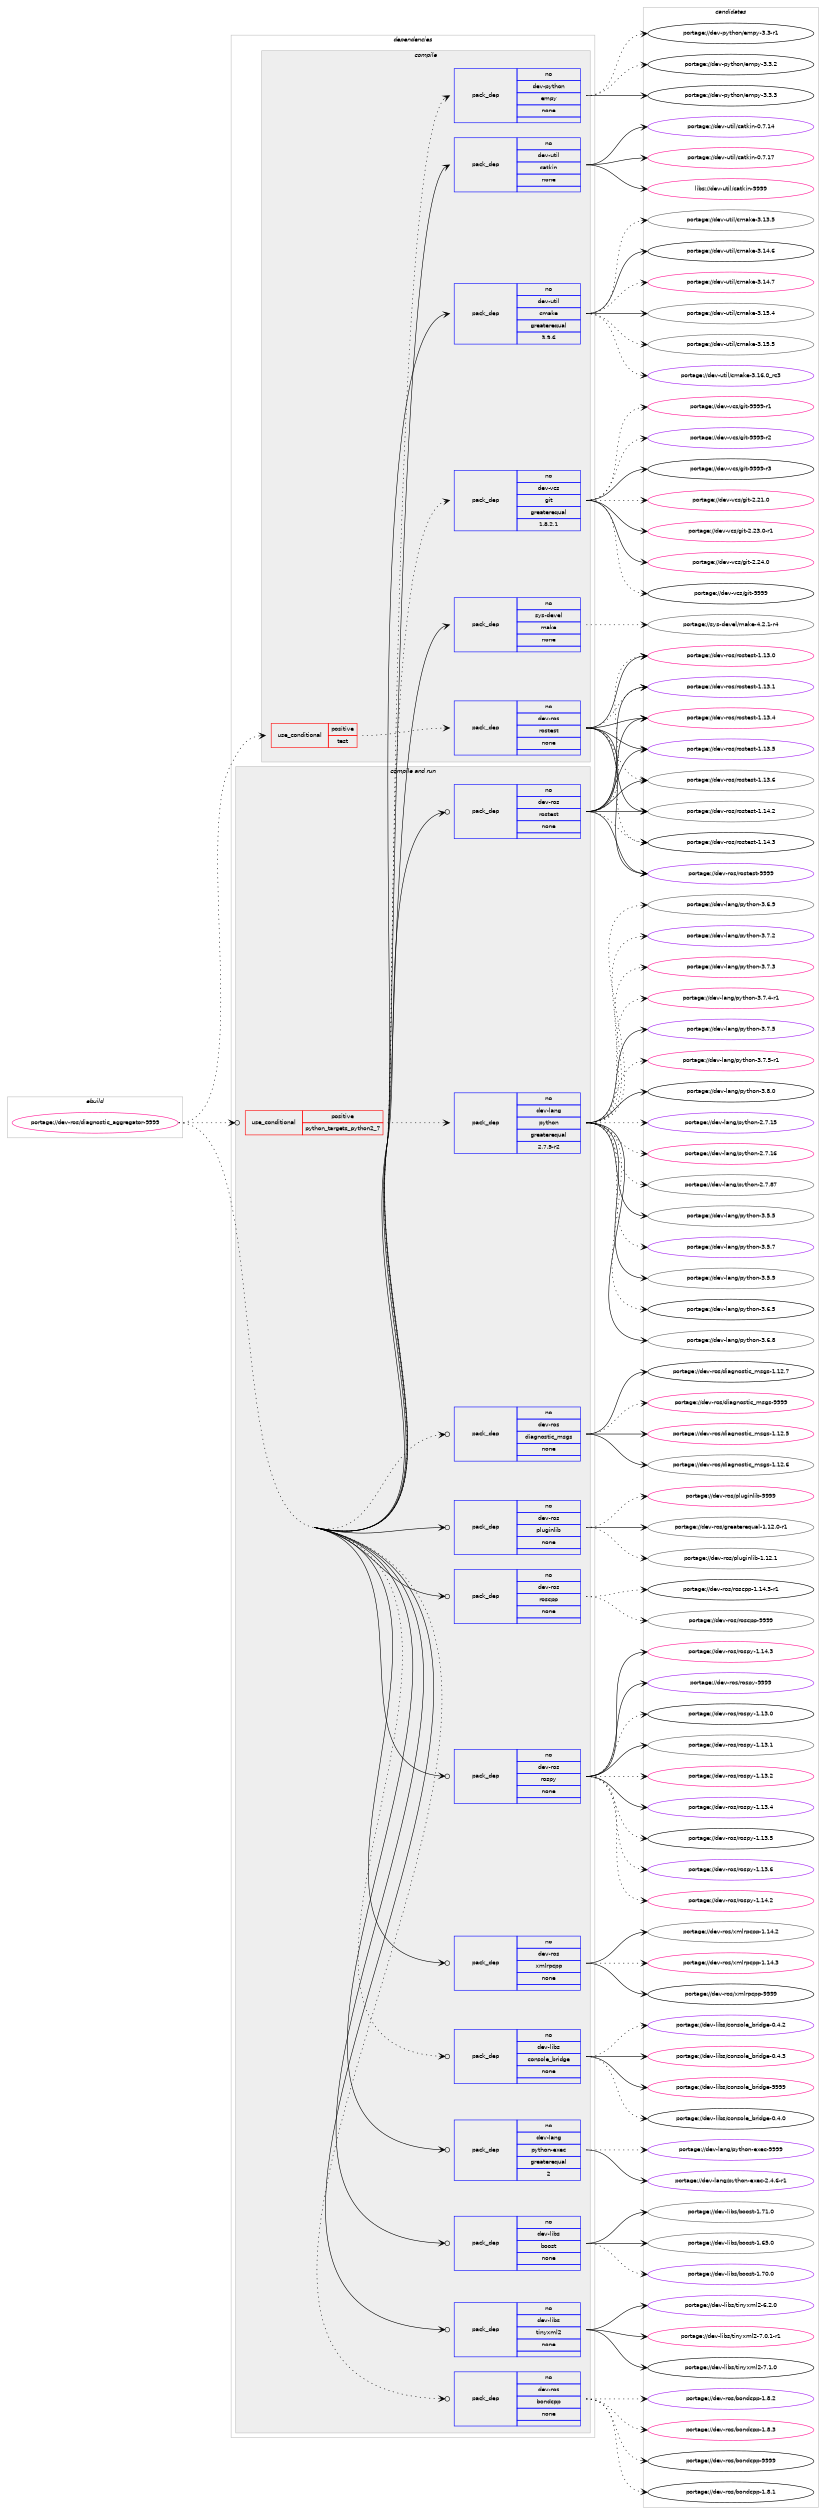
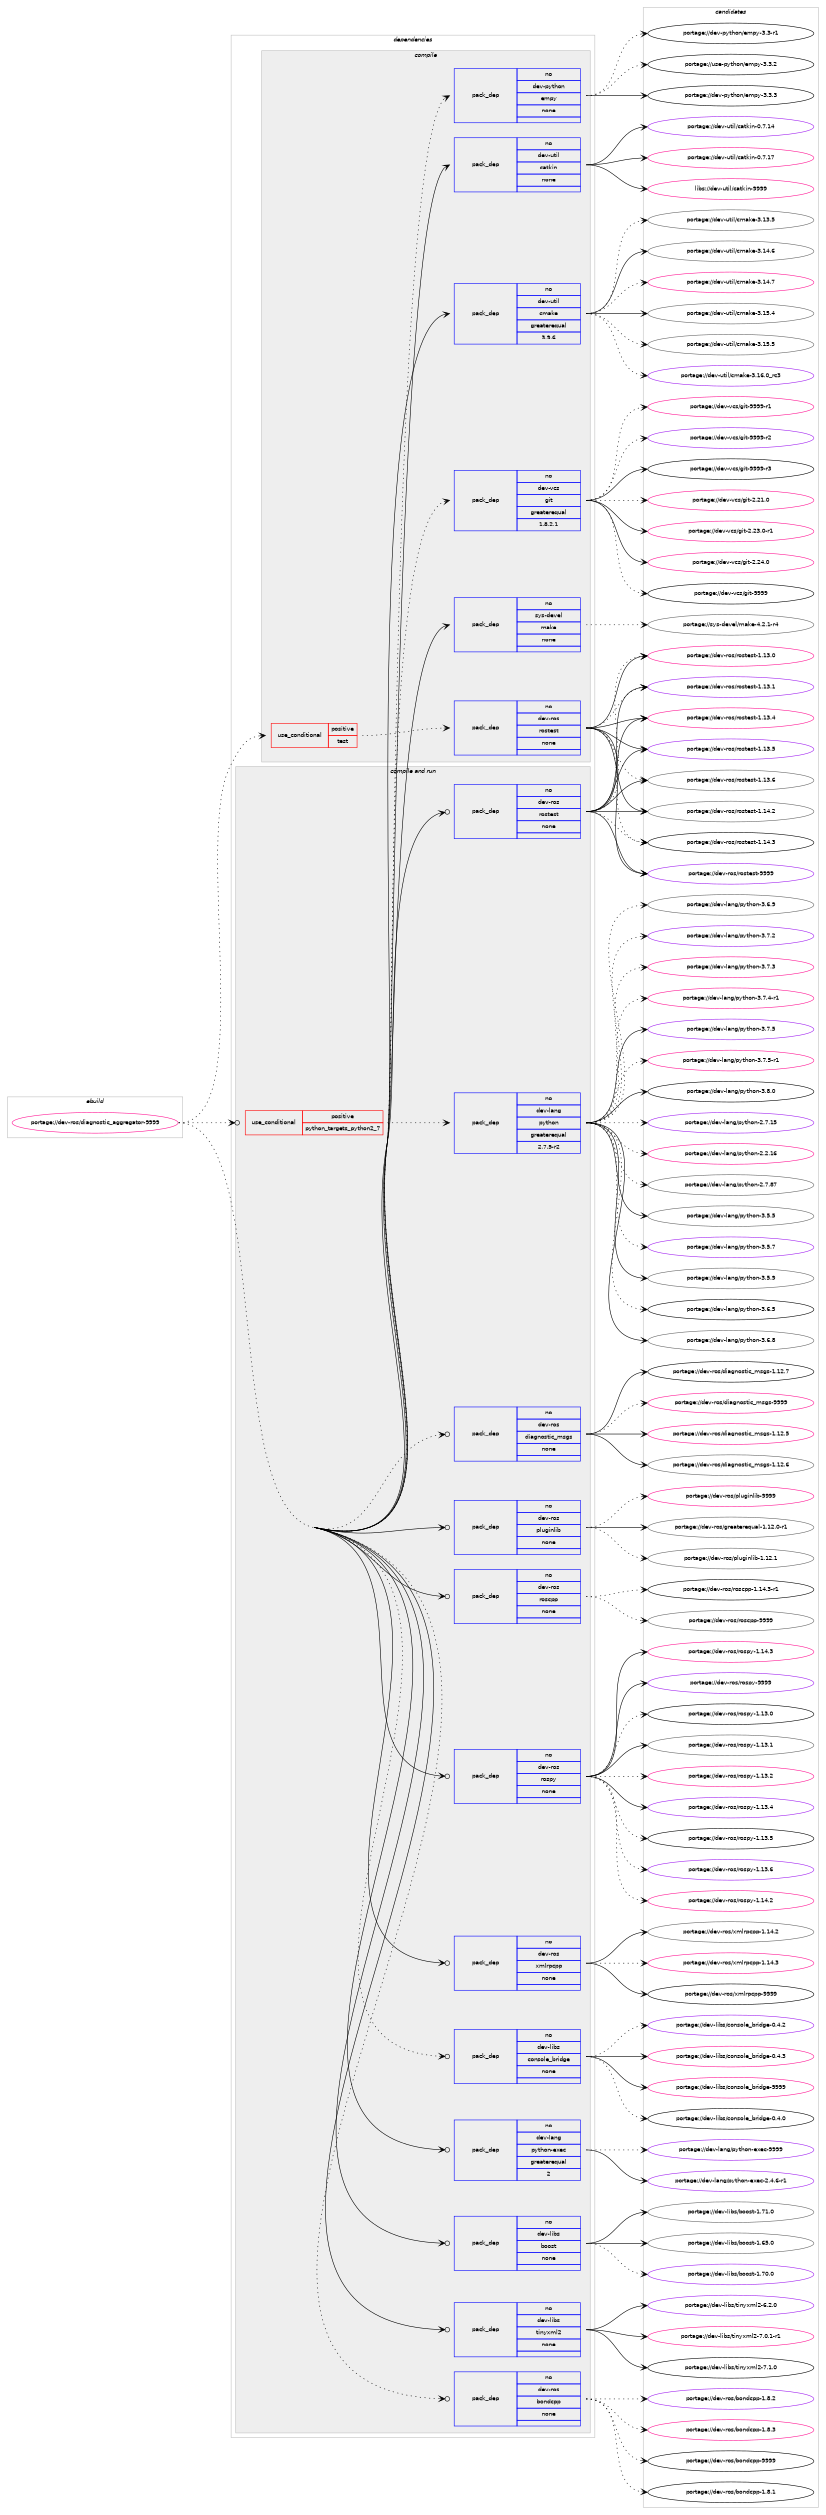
(731, 65) -> (731, 65)
(731, 251) -> (731, 251)
(731, 1154) -> (731, 1154)
